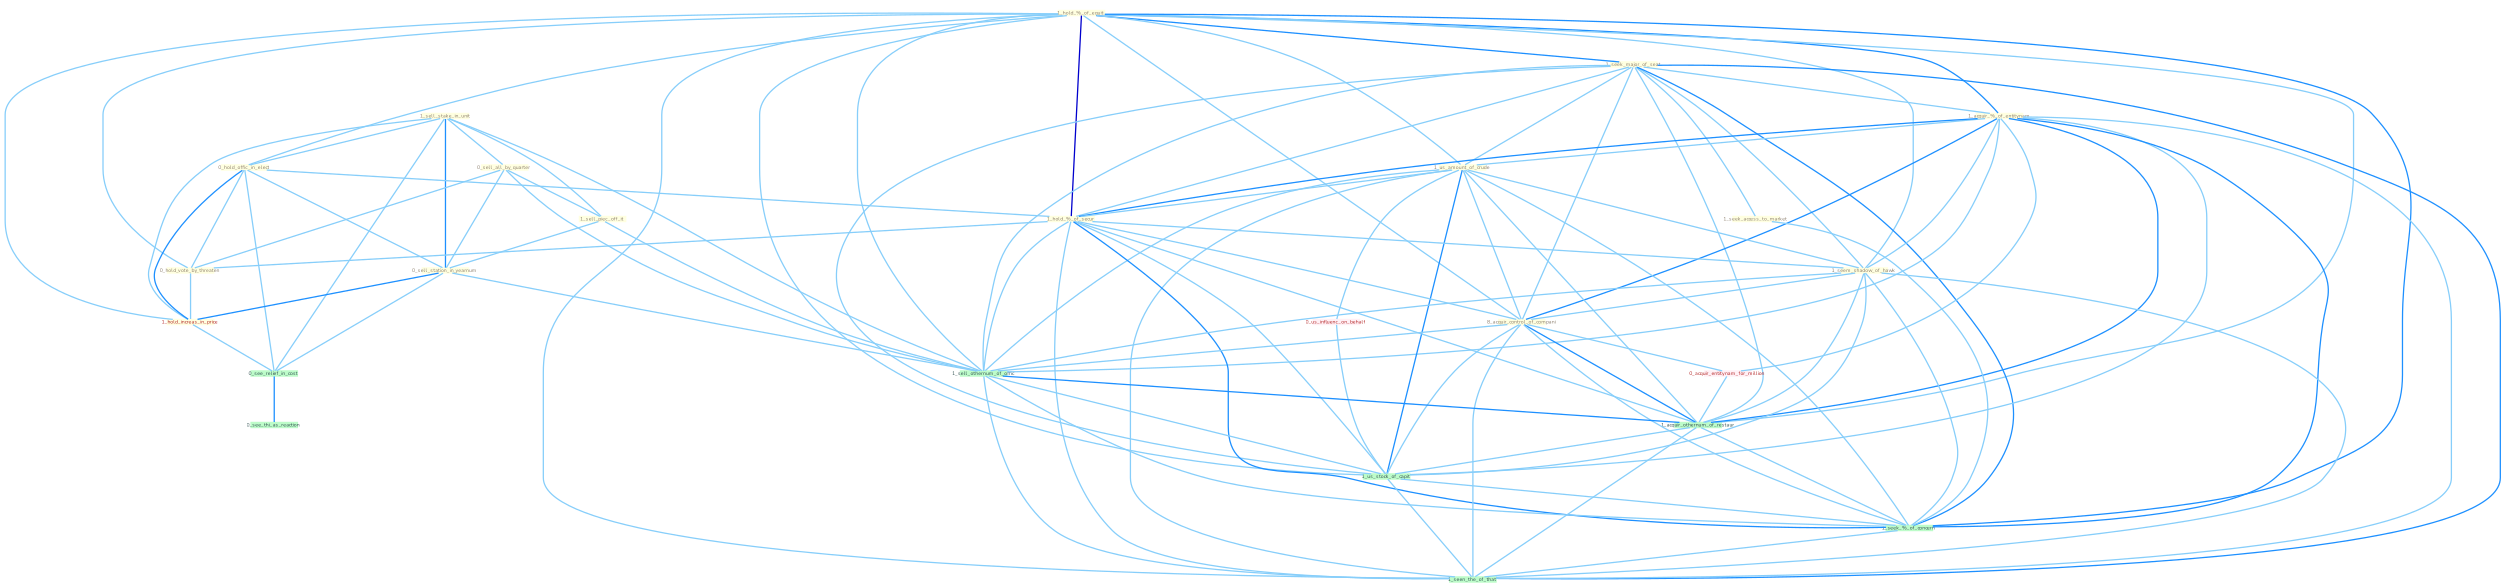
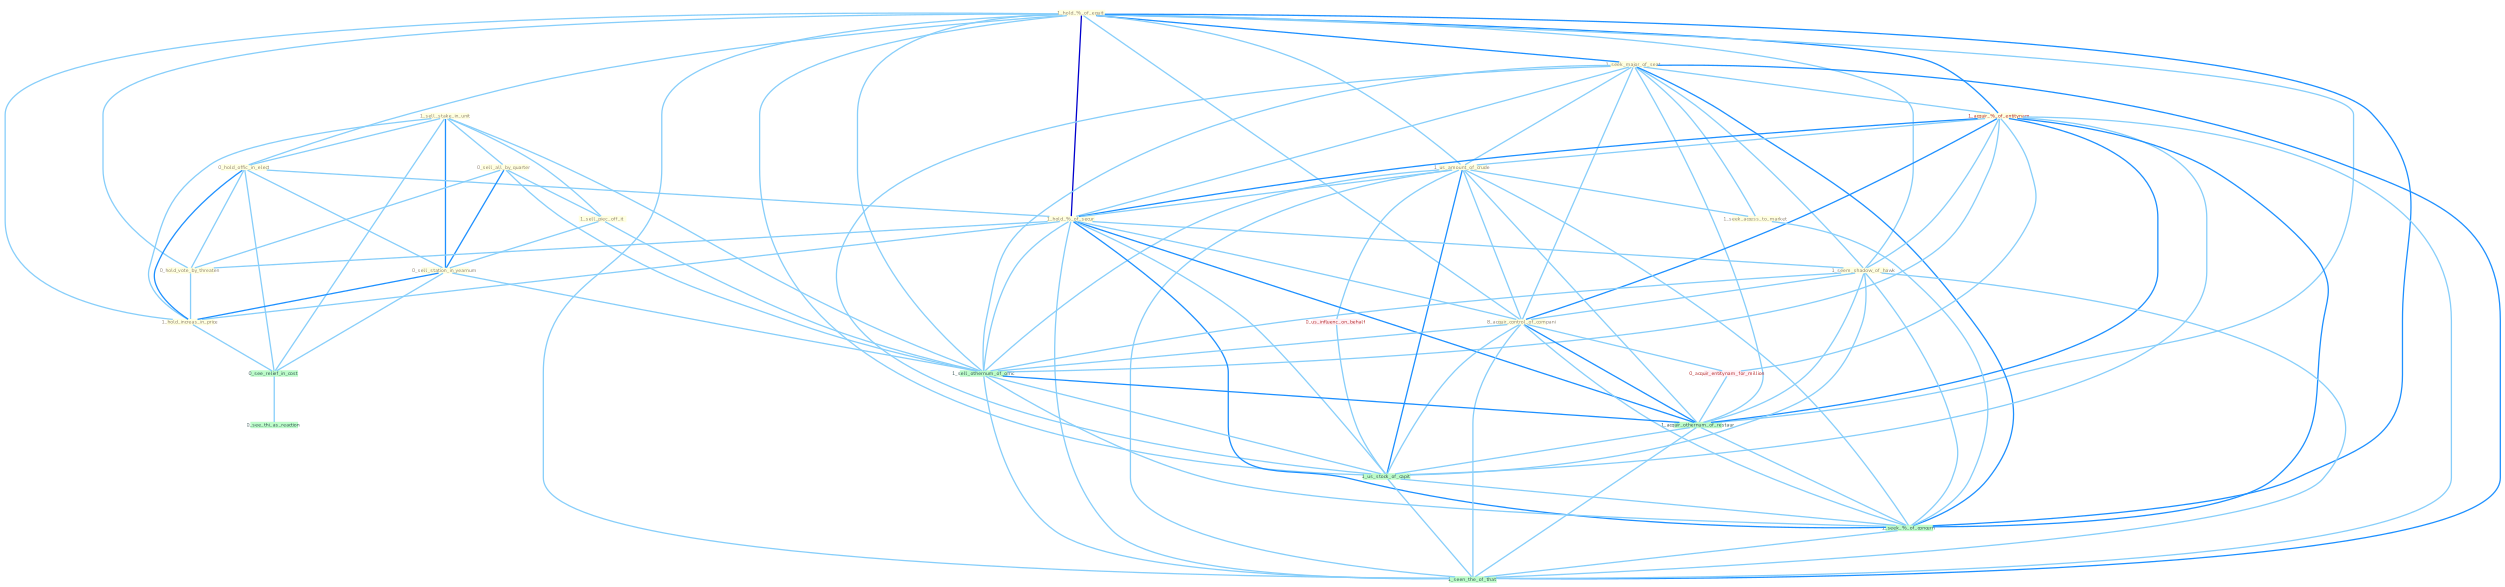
(1999, 116) -> (1999, 116)
(475, 219) -> (475, 219)
(1664, 219) -> (1609, 193)
none -> (631, 270)
(191, 322) -> (191, 322)
(1385, 322) -> (1385, 322)
(274, 399) -> (274, 399)
